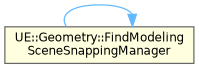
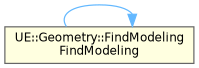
(99, 45) -> (99, 45)
